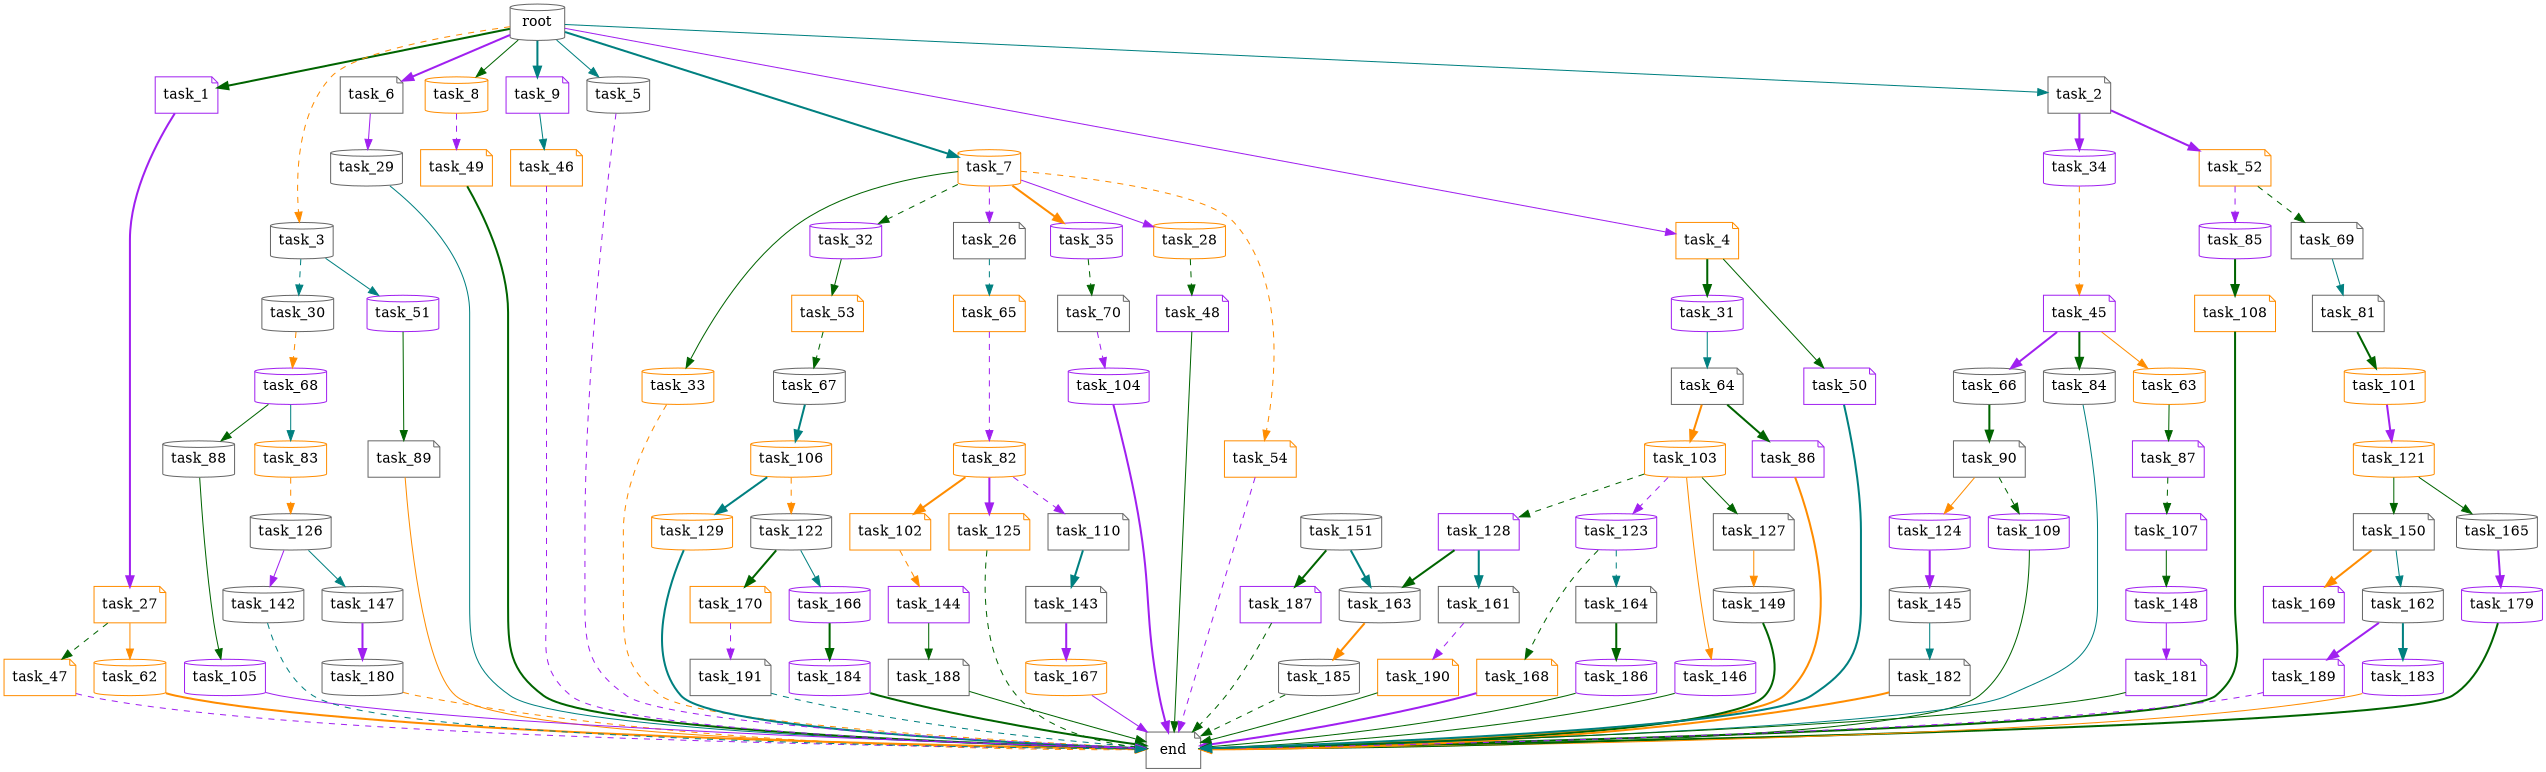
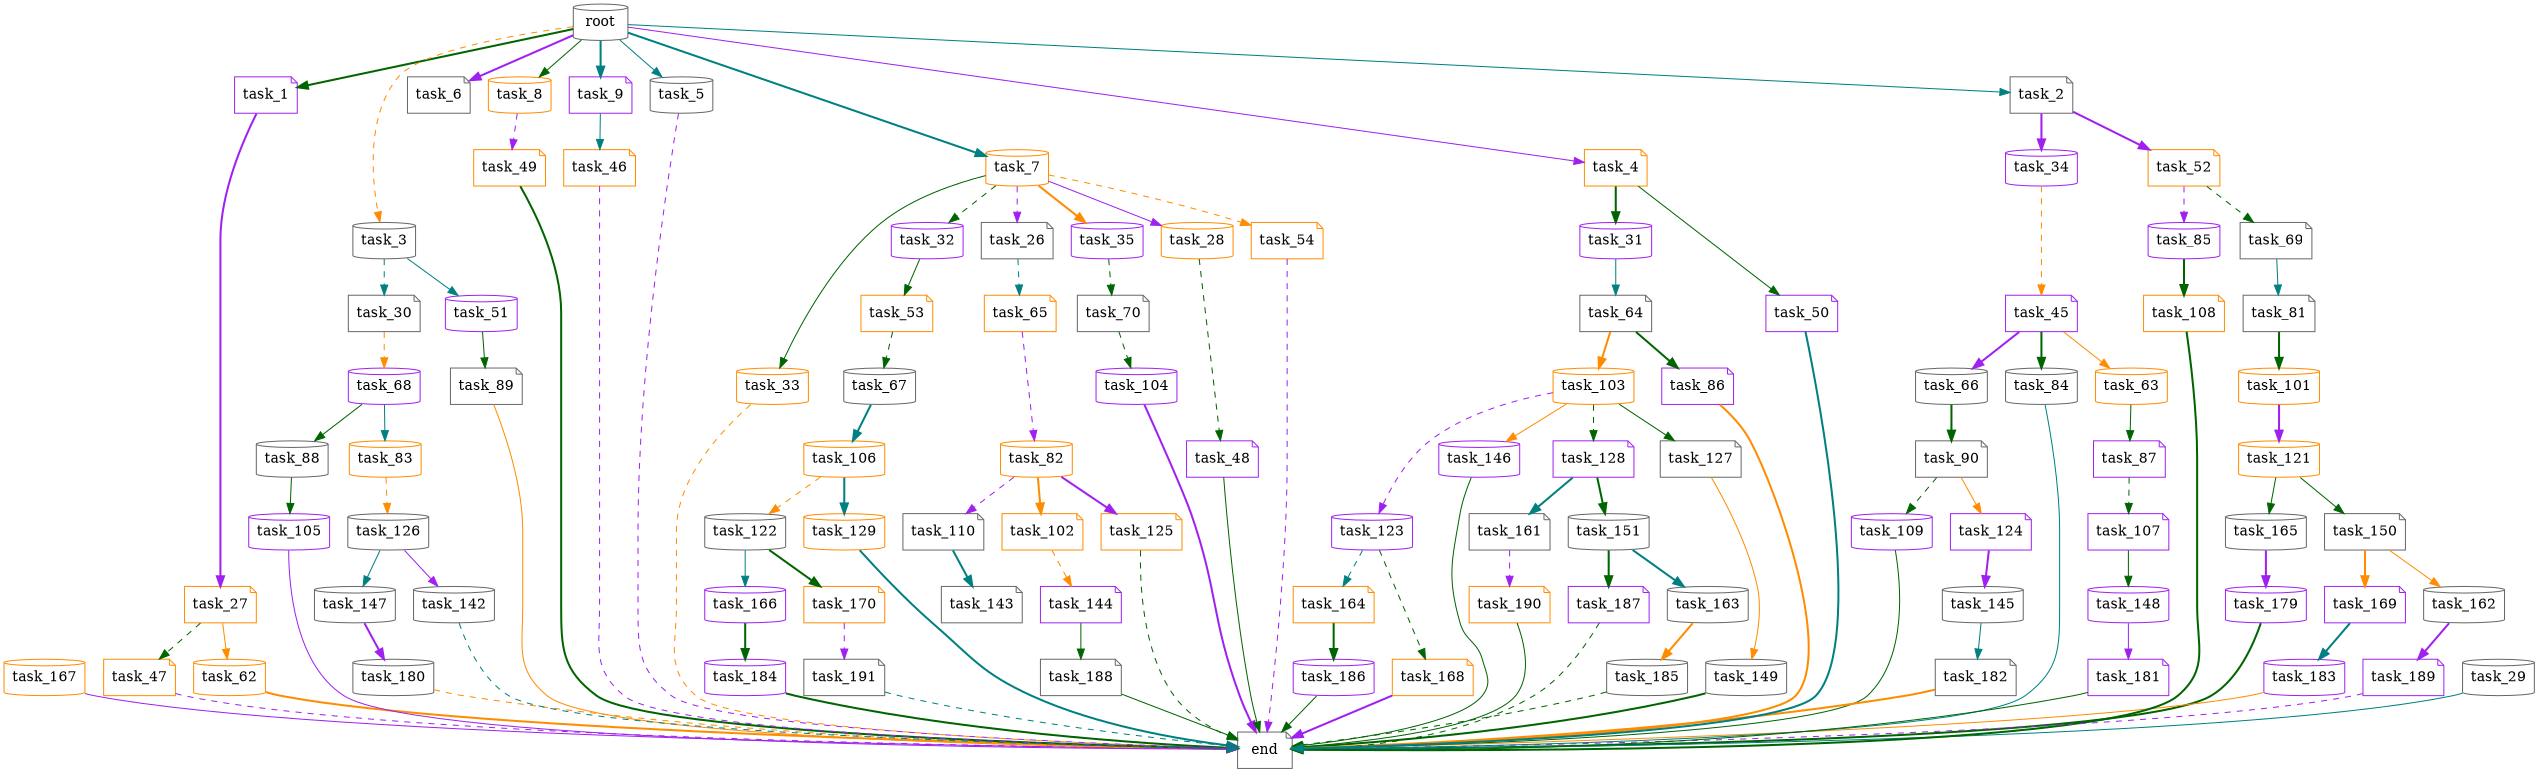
(369, 126) -> none
(298, 313) -> (384, 313)
(1100, 345) -> (1123, 345)
(1930, 532) -> (1991, 532)
(2398, 563) -> (2411, 565)
(1433, 565) -> (1600, 490)
(1616, 605) -> (1334, 605)
(1066, 636) -> none
(2403, 636) -> (2338, 637)
